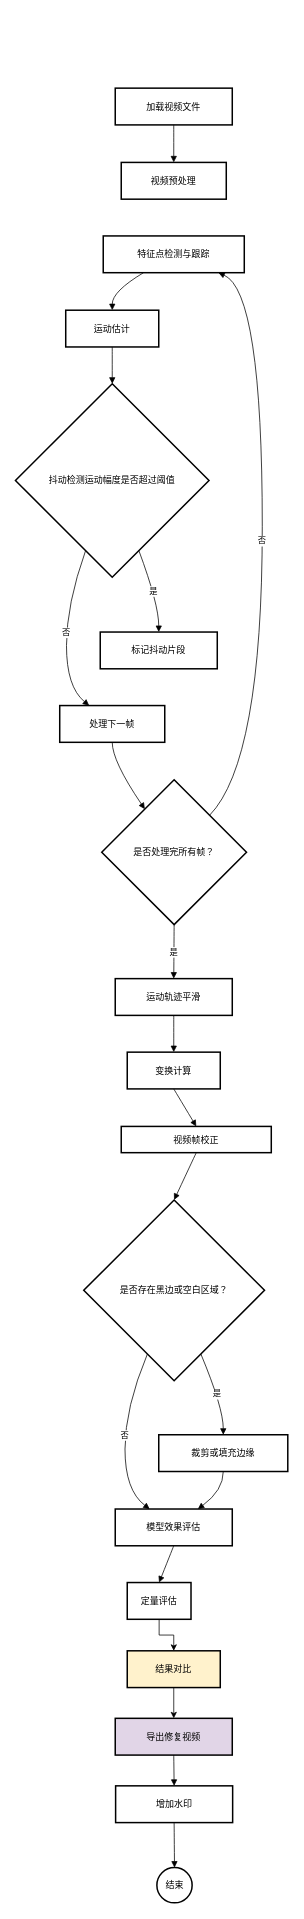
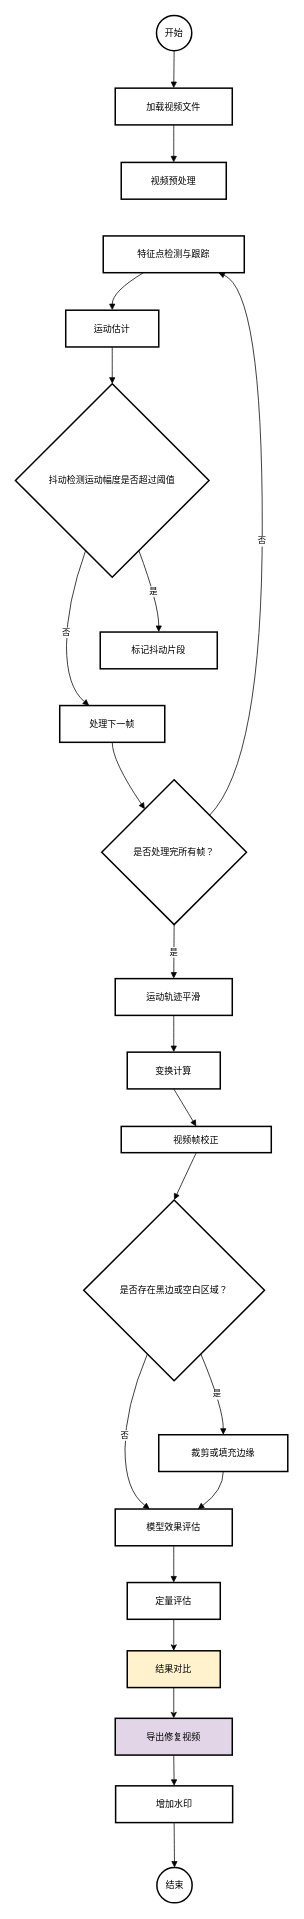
none -> (174, 33)
none -> (174, 80)
(159, 1601) -> (174, 1601)
